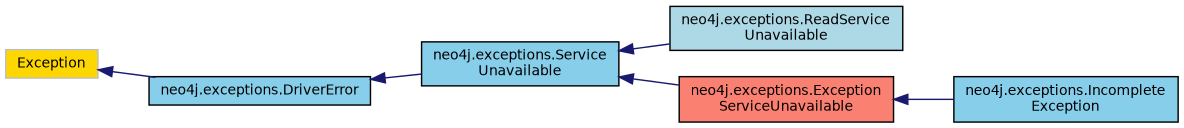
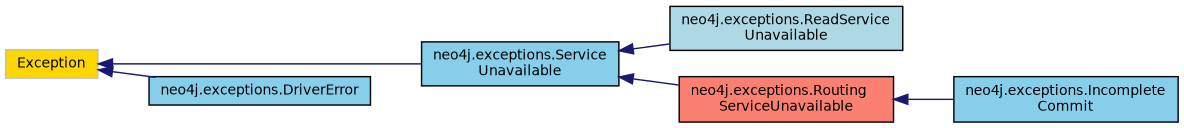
(403, 76) -> (267, 64)
(786, 99) -> (786, 99)
(1066, 99) -> (1066, 99)
